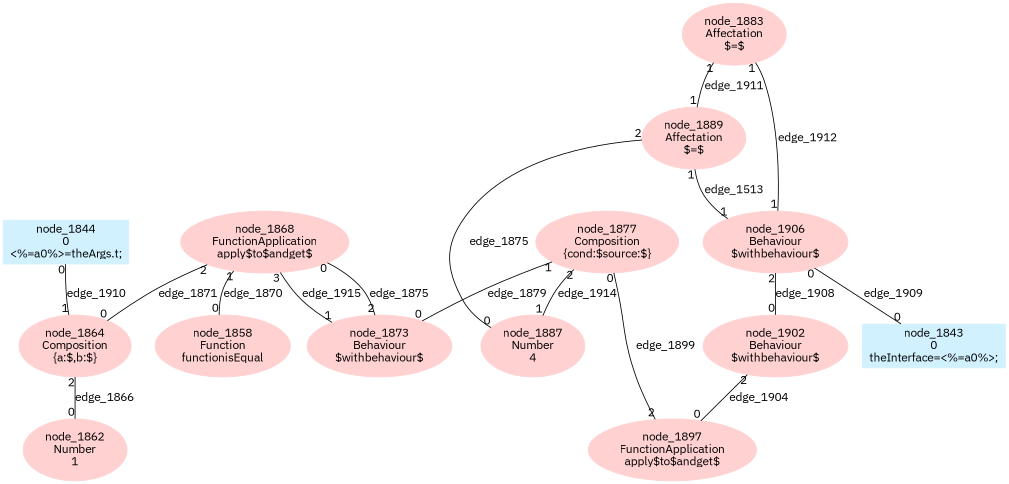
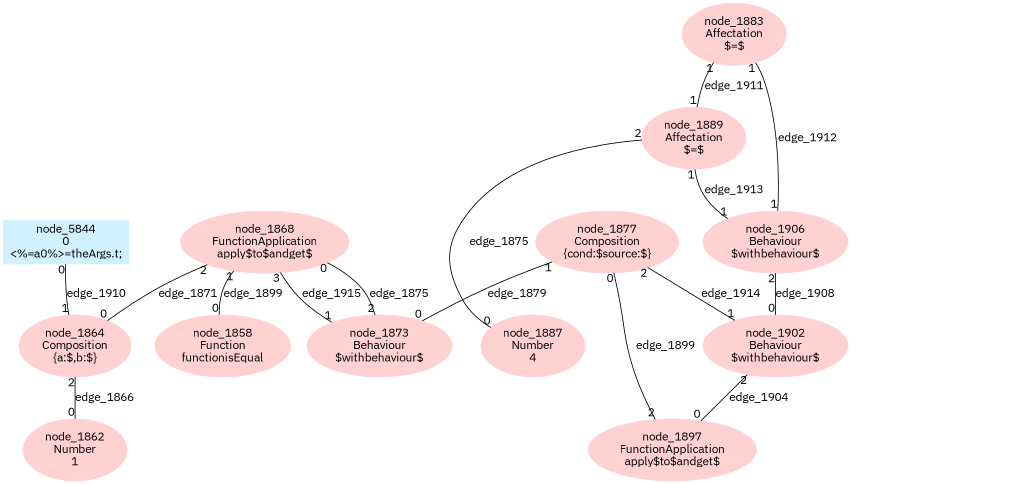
(734, 190) -> (734, 190)
(66, 242) -> (66, 242)
(556, 291) -> (691, 294)
(253, 294) -> (253, 294)
(934, 346) -> none
